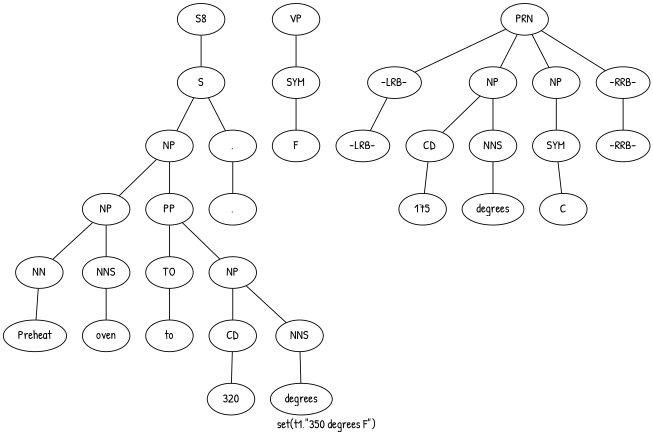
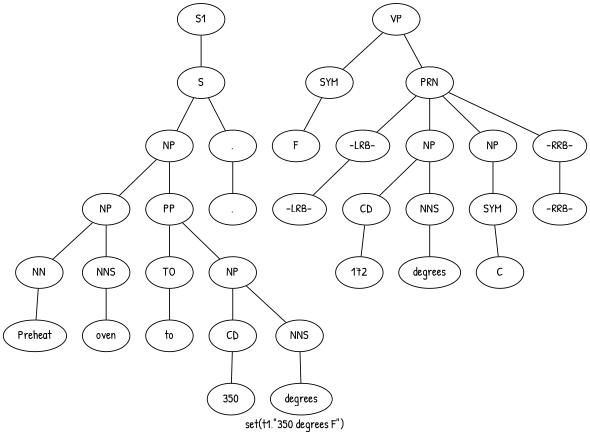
(201, 19) -> (201, 19)
none -> (413, 51)
(423, 209) -> (359, 273)
(231, 399) -> (231, 399)
